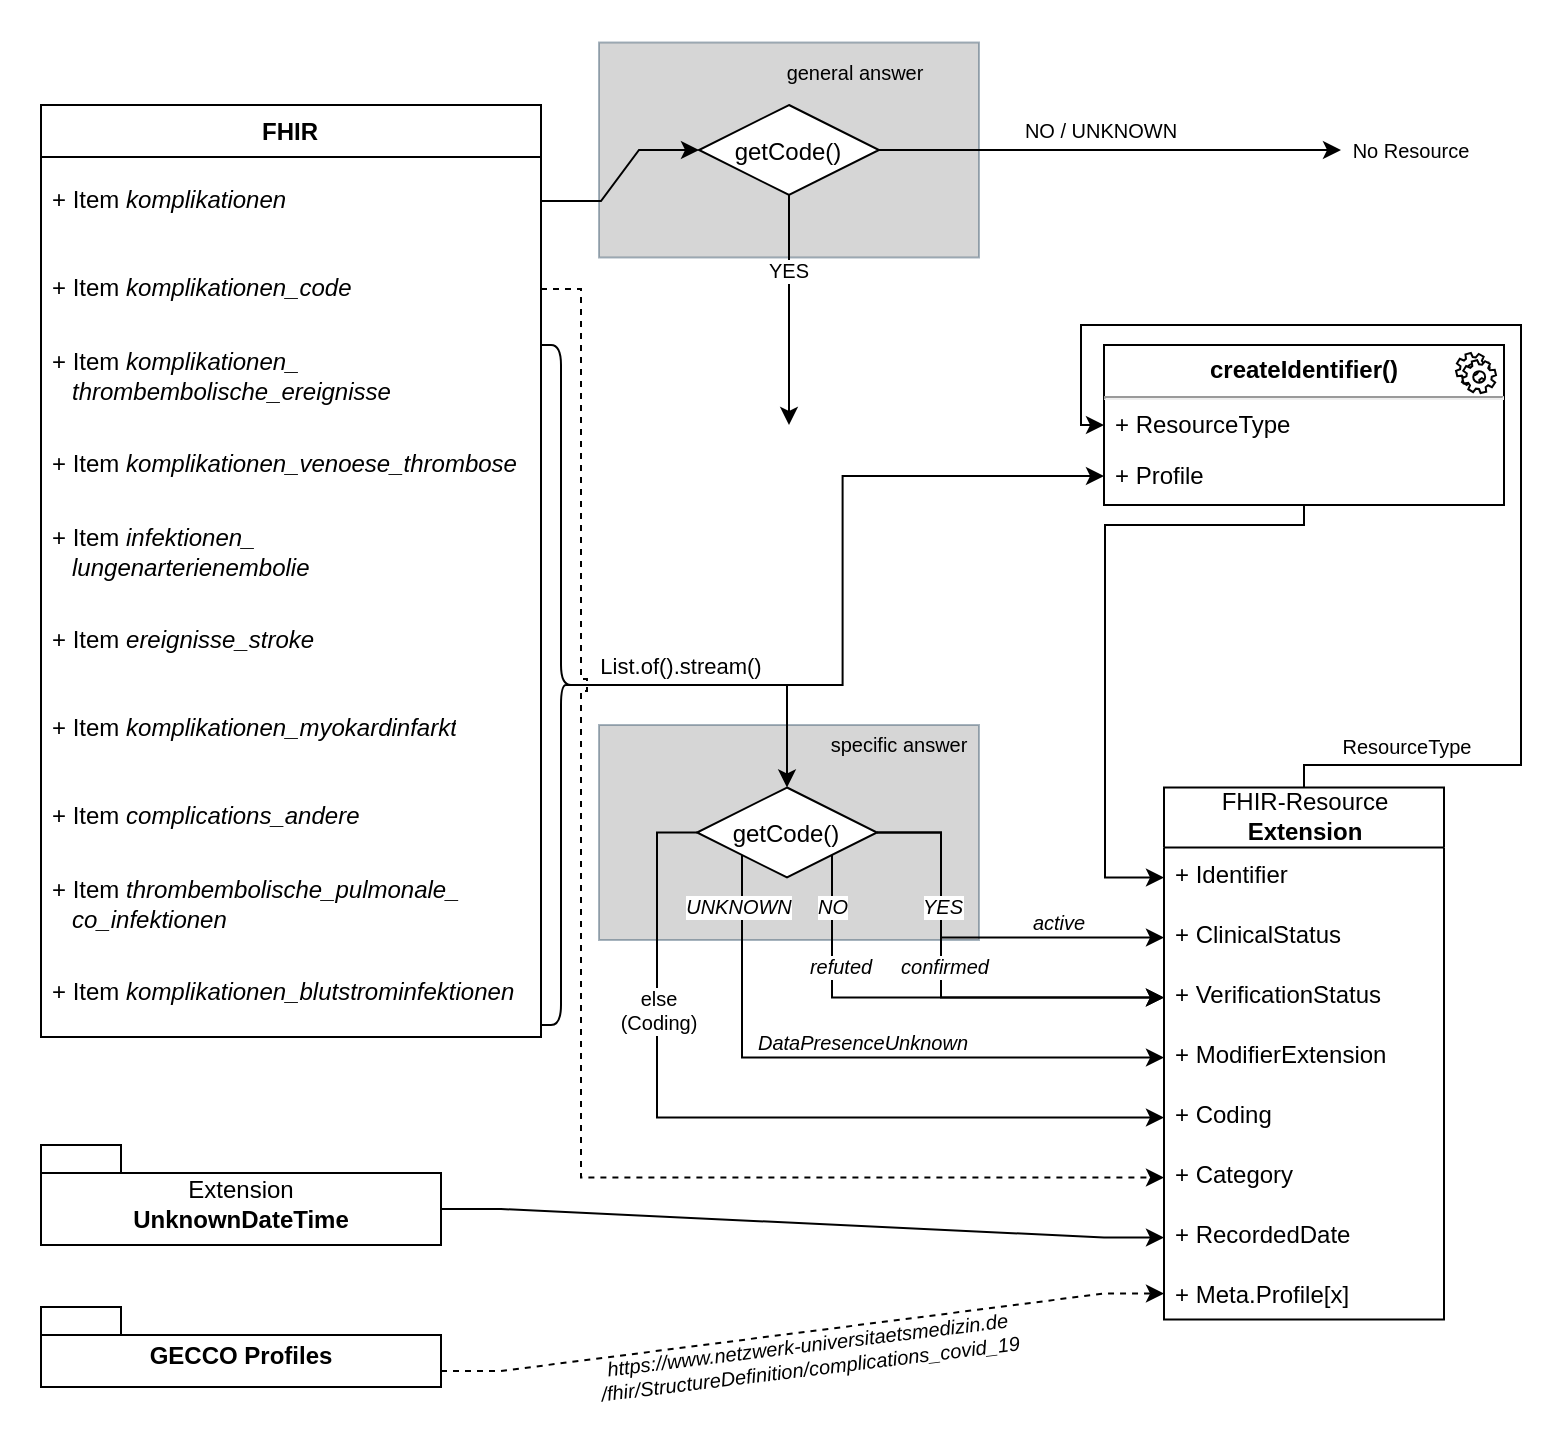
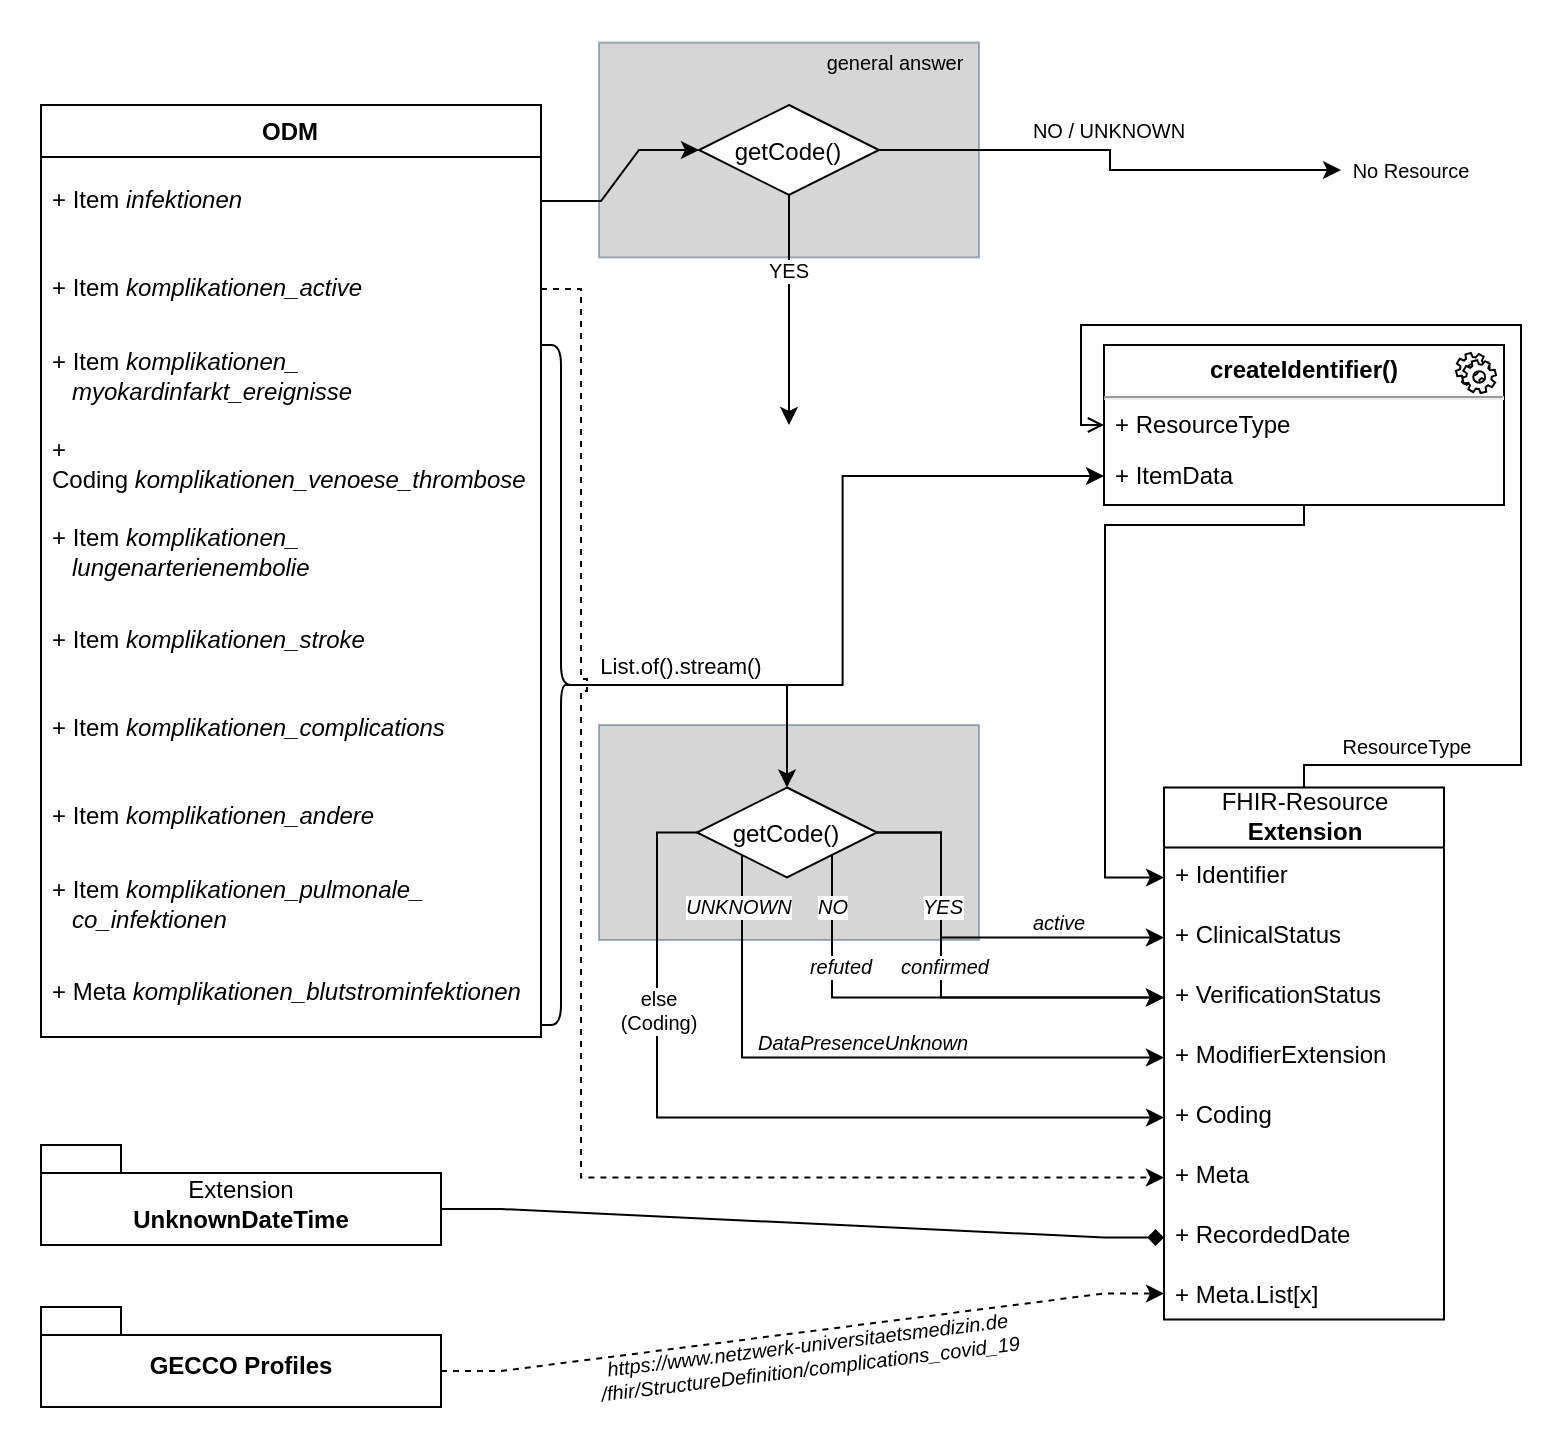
(854, 73) -> (894, 63)
(290, 132) -> (290, 132)
(1411, 150) -> (1411, 170)
(182, 201) -> (165, 201)
(215, 289) -> (226, 289)
(222, 377) -> (212, 377)
(1089, 425) -> (1092, 425)
(293, 465) -> (293, 465)
(1166, 476) -> (1179, 476)
(182, 553) -> (188, 553)
(205, 641) -> (229, 641)
(279, 729) -> (266, 729)
(899, 745) -> none
(222, 817) -> (229, 817)
(266, 905) -> (249, 905)
(293, 993) -> (293, 993)
(1239, 1175) -> (1212, 1175)
(1149, 1238) -> (1148, 1238)
(1277, 1295) -> (1260, 1295)
(241, 1347) -> (241, 1357)
